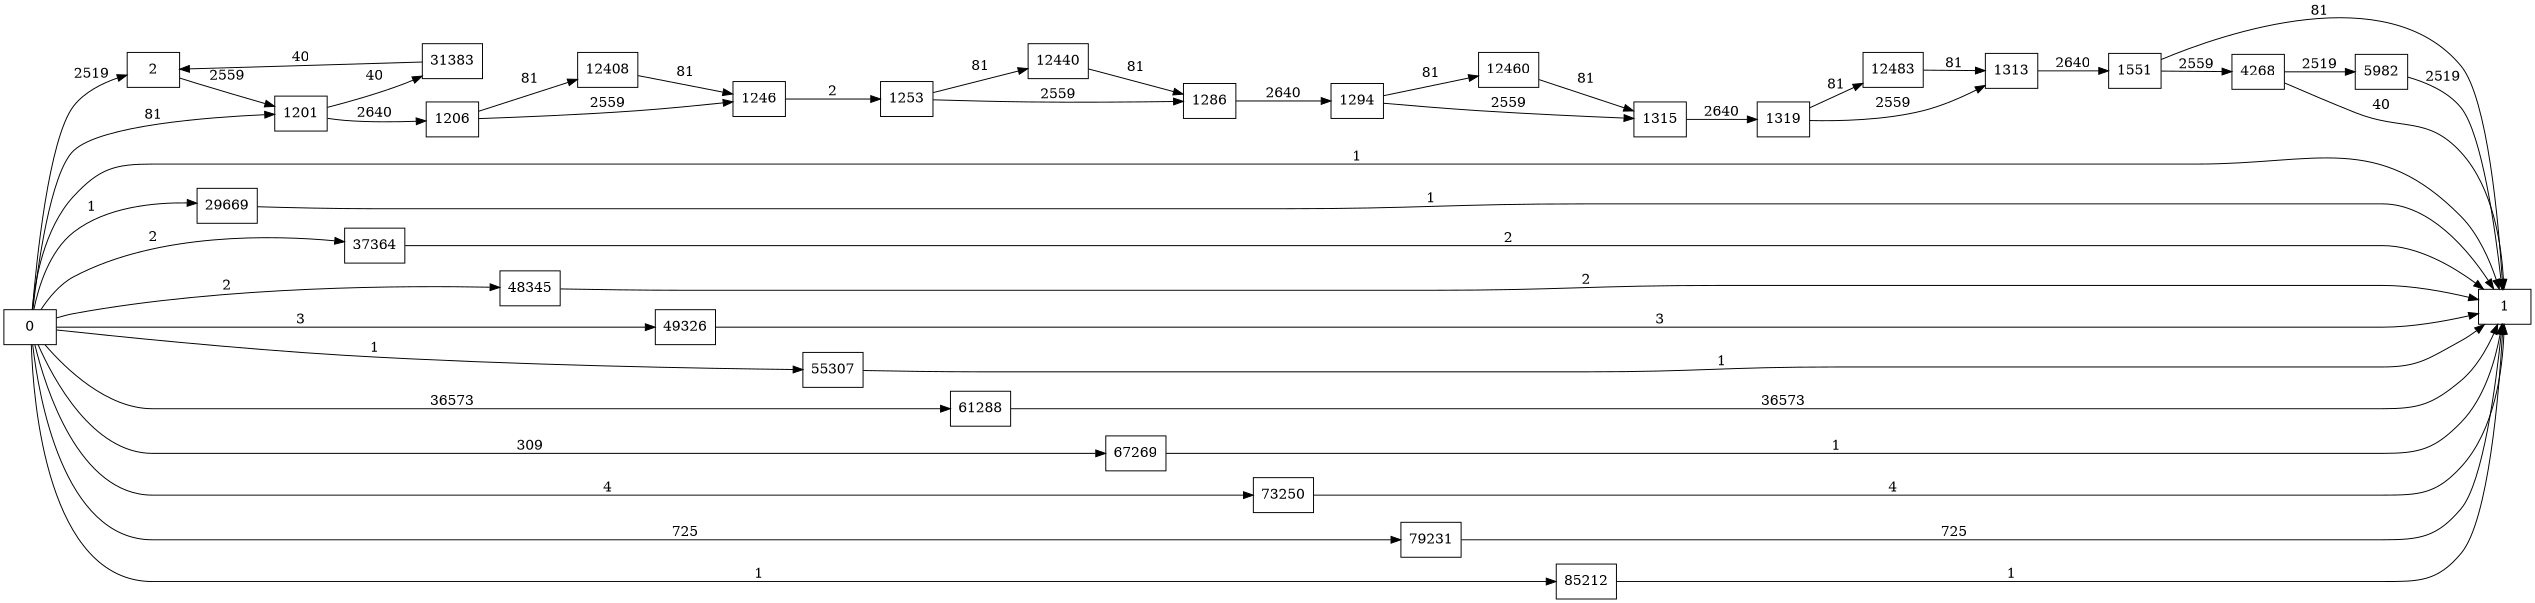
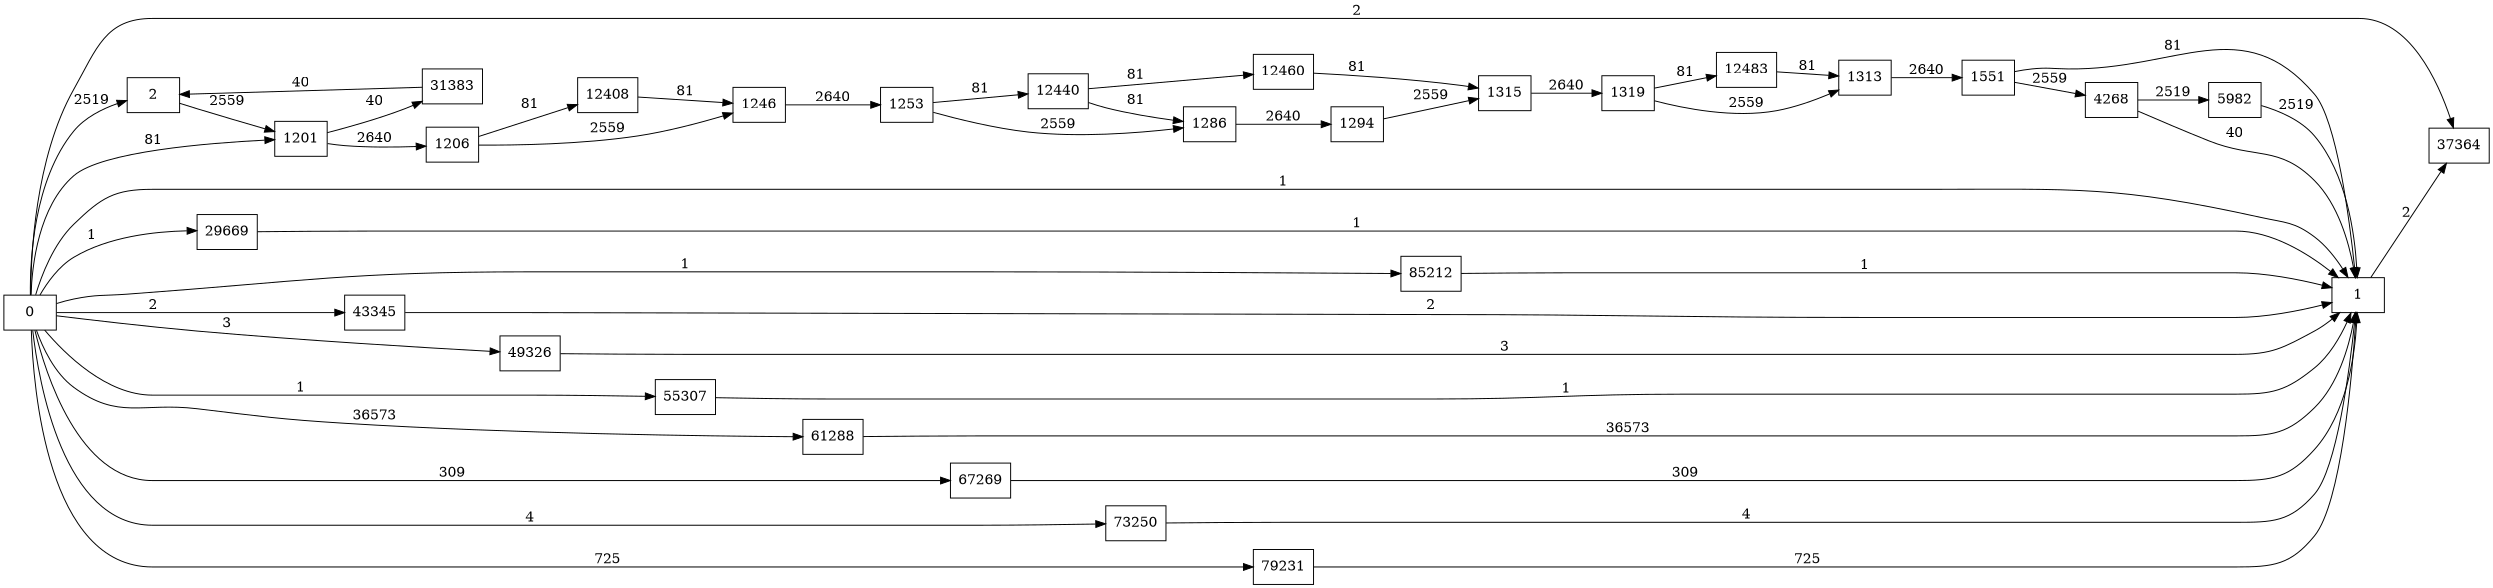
(1426, 87) -> (1166, 82)
(833, 92) -> (833, 98)
(1445, 246) -> (2406, 225)
(530, 288) -> (375, 313)
(1836, 446) -> (1685, 473)
